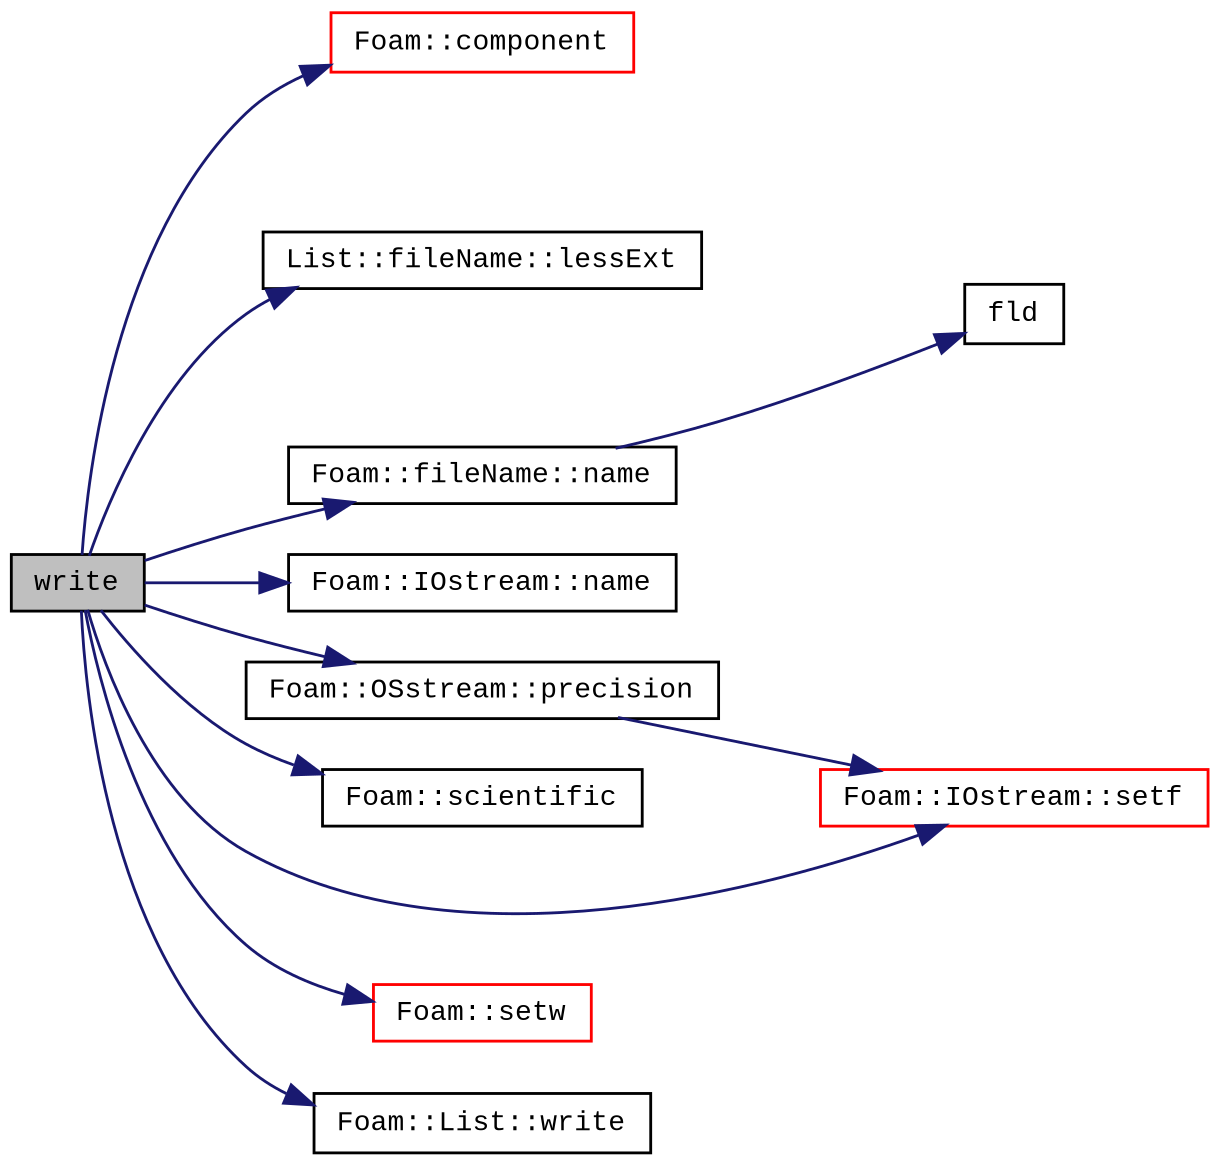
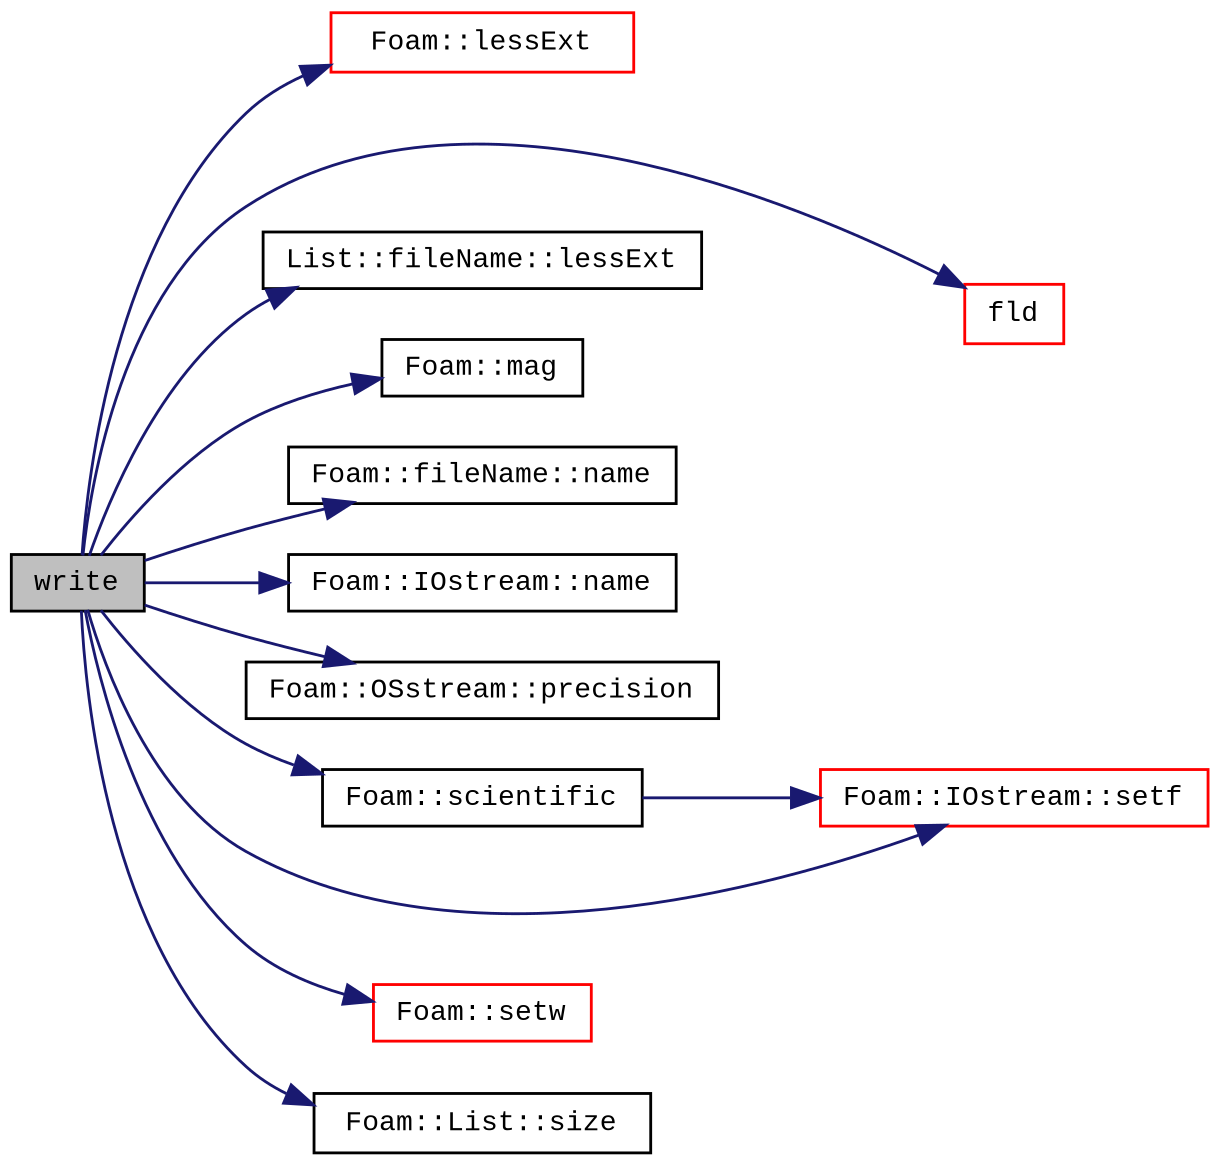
(482, 42) -> (482, 42)
(1014, 314) -> (1014, 314)
none -> (482, 368)
(779, 402) -> (400, 152)
(735, 741) -> (717, 798)
(482, 1123) -> (482, 1123)
